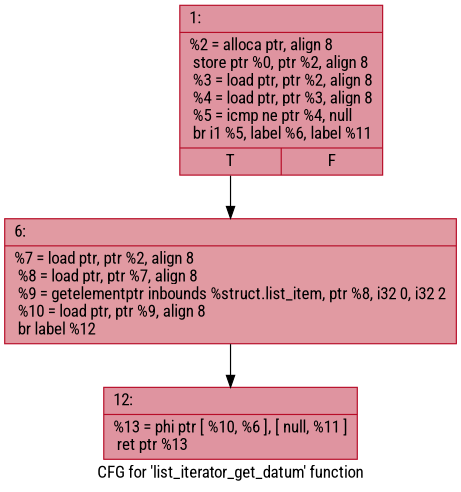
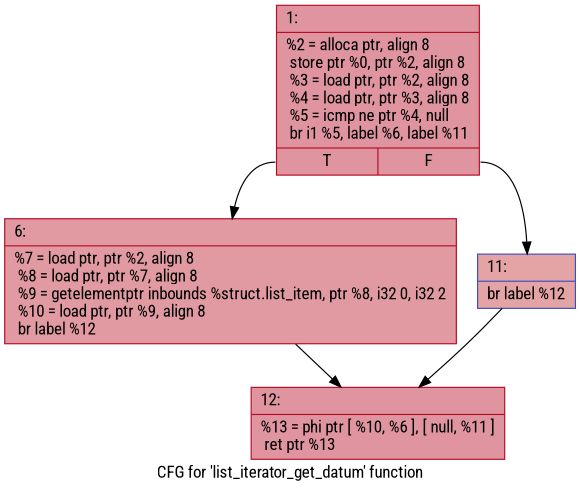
none -> (526, 281)
